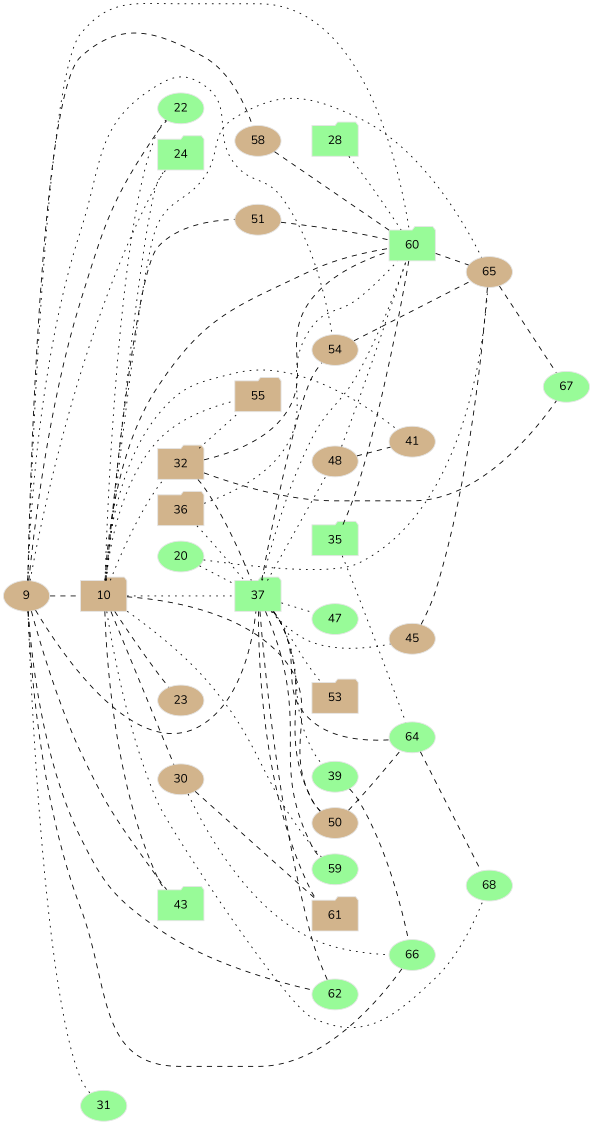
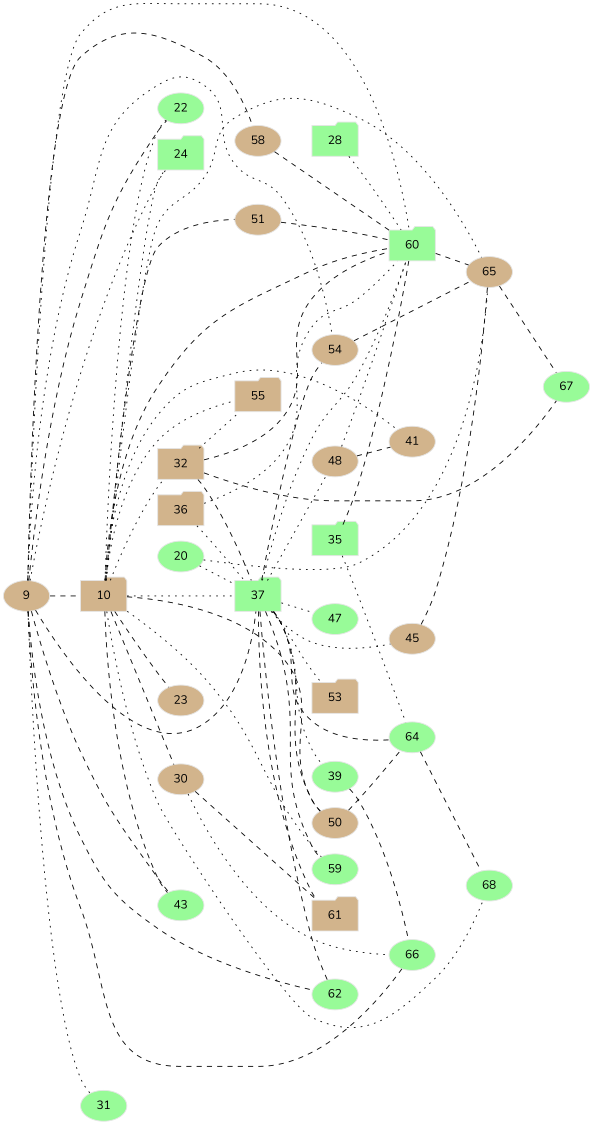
(181, 905) -> (181, 905)
